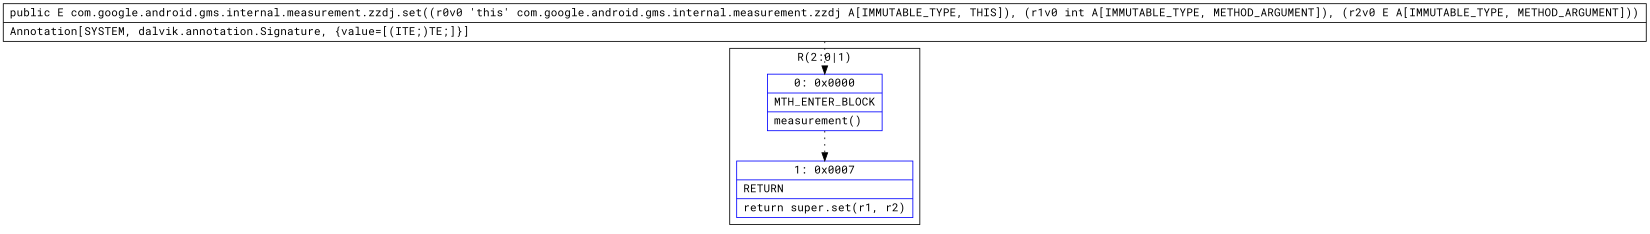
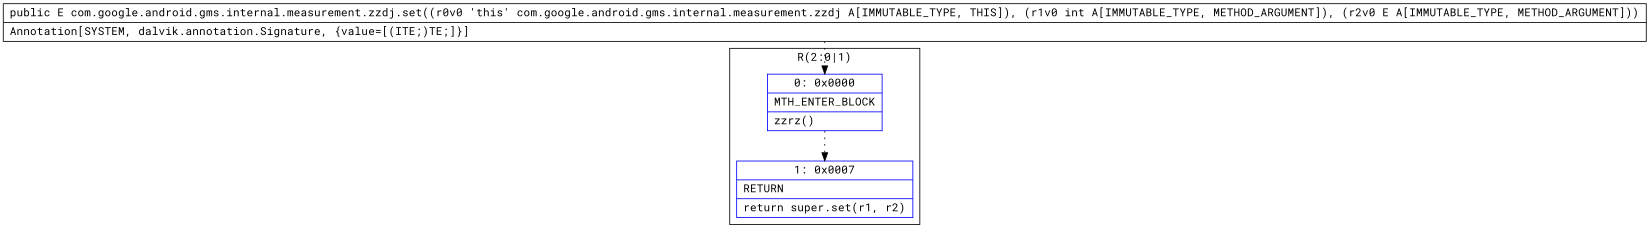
(818, 121) -> (794, 121)
